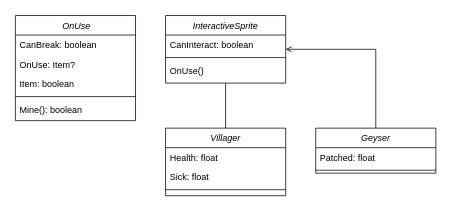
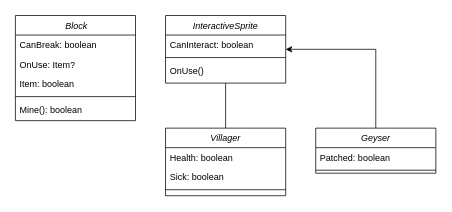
(75, 26) -> (75, 26)
(290, 49) -> (292, 49)
(198, 158) -> (203, 158)
(351, 158) -> (356, 158)
(193, 177) -> (198, 177)
